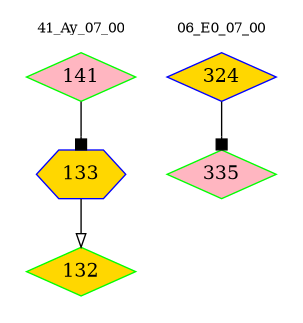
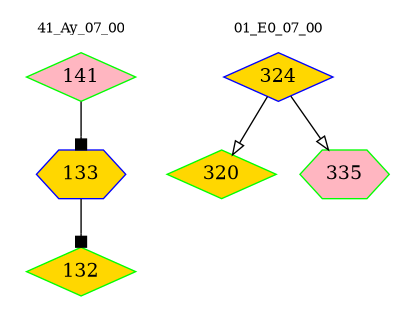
(222, 29) -> (278, 29)
(222, 119) -> (306, 117)
none -> (222, 174)
(222, 174) -> (345, 174)
(81, 216) -> (81, 216)
